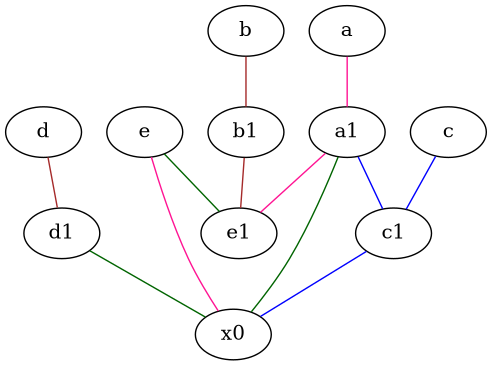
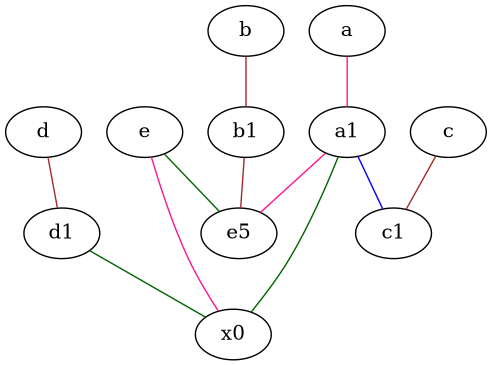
(421, 183) -> (421, 183)
(239, 233) -> (239, 233)
(314, 284) -> none
